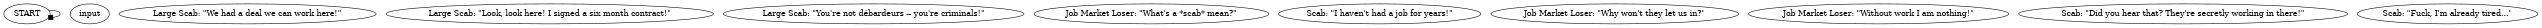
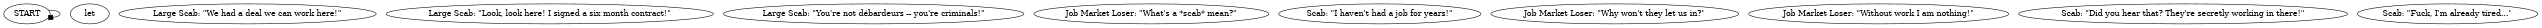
(90, 14) -> (90, 14)
